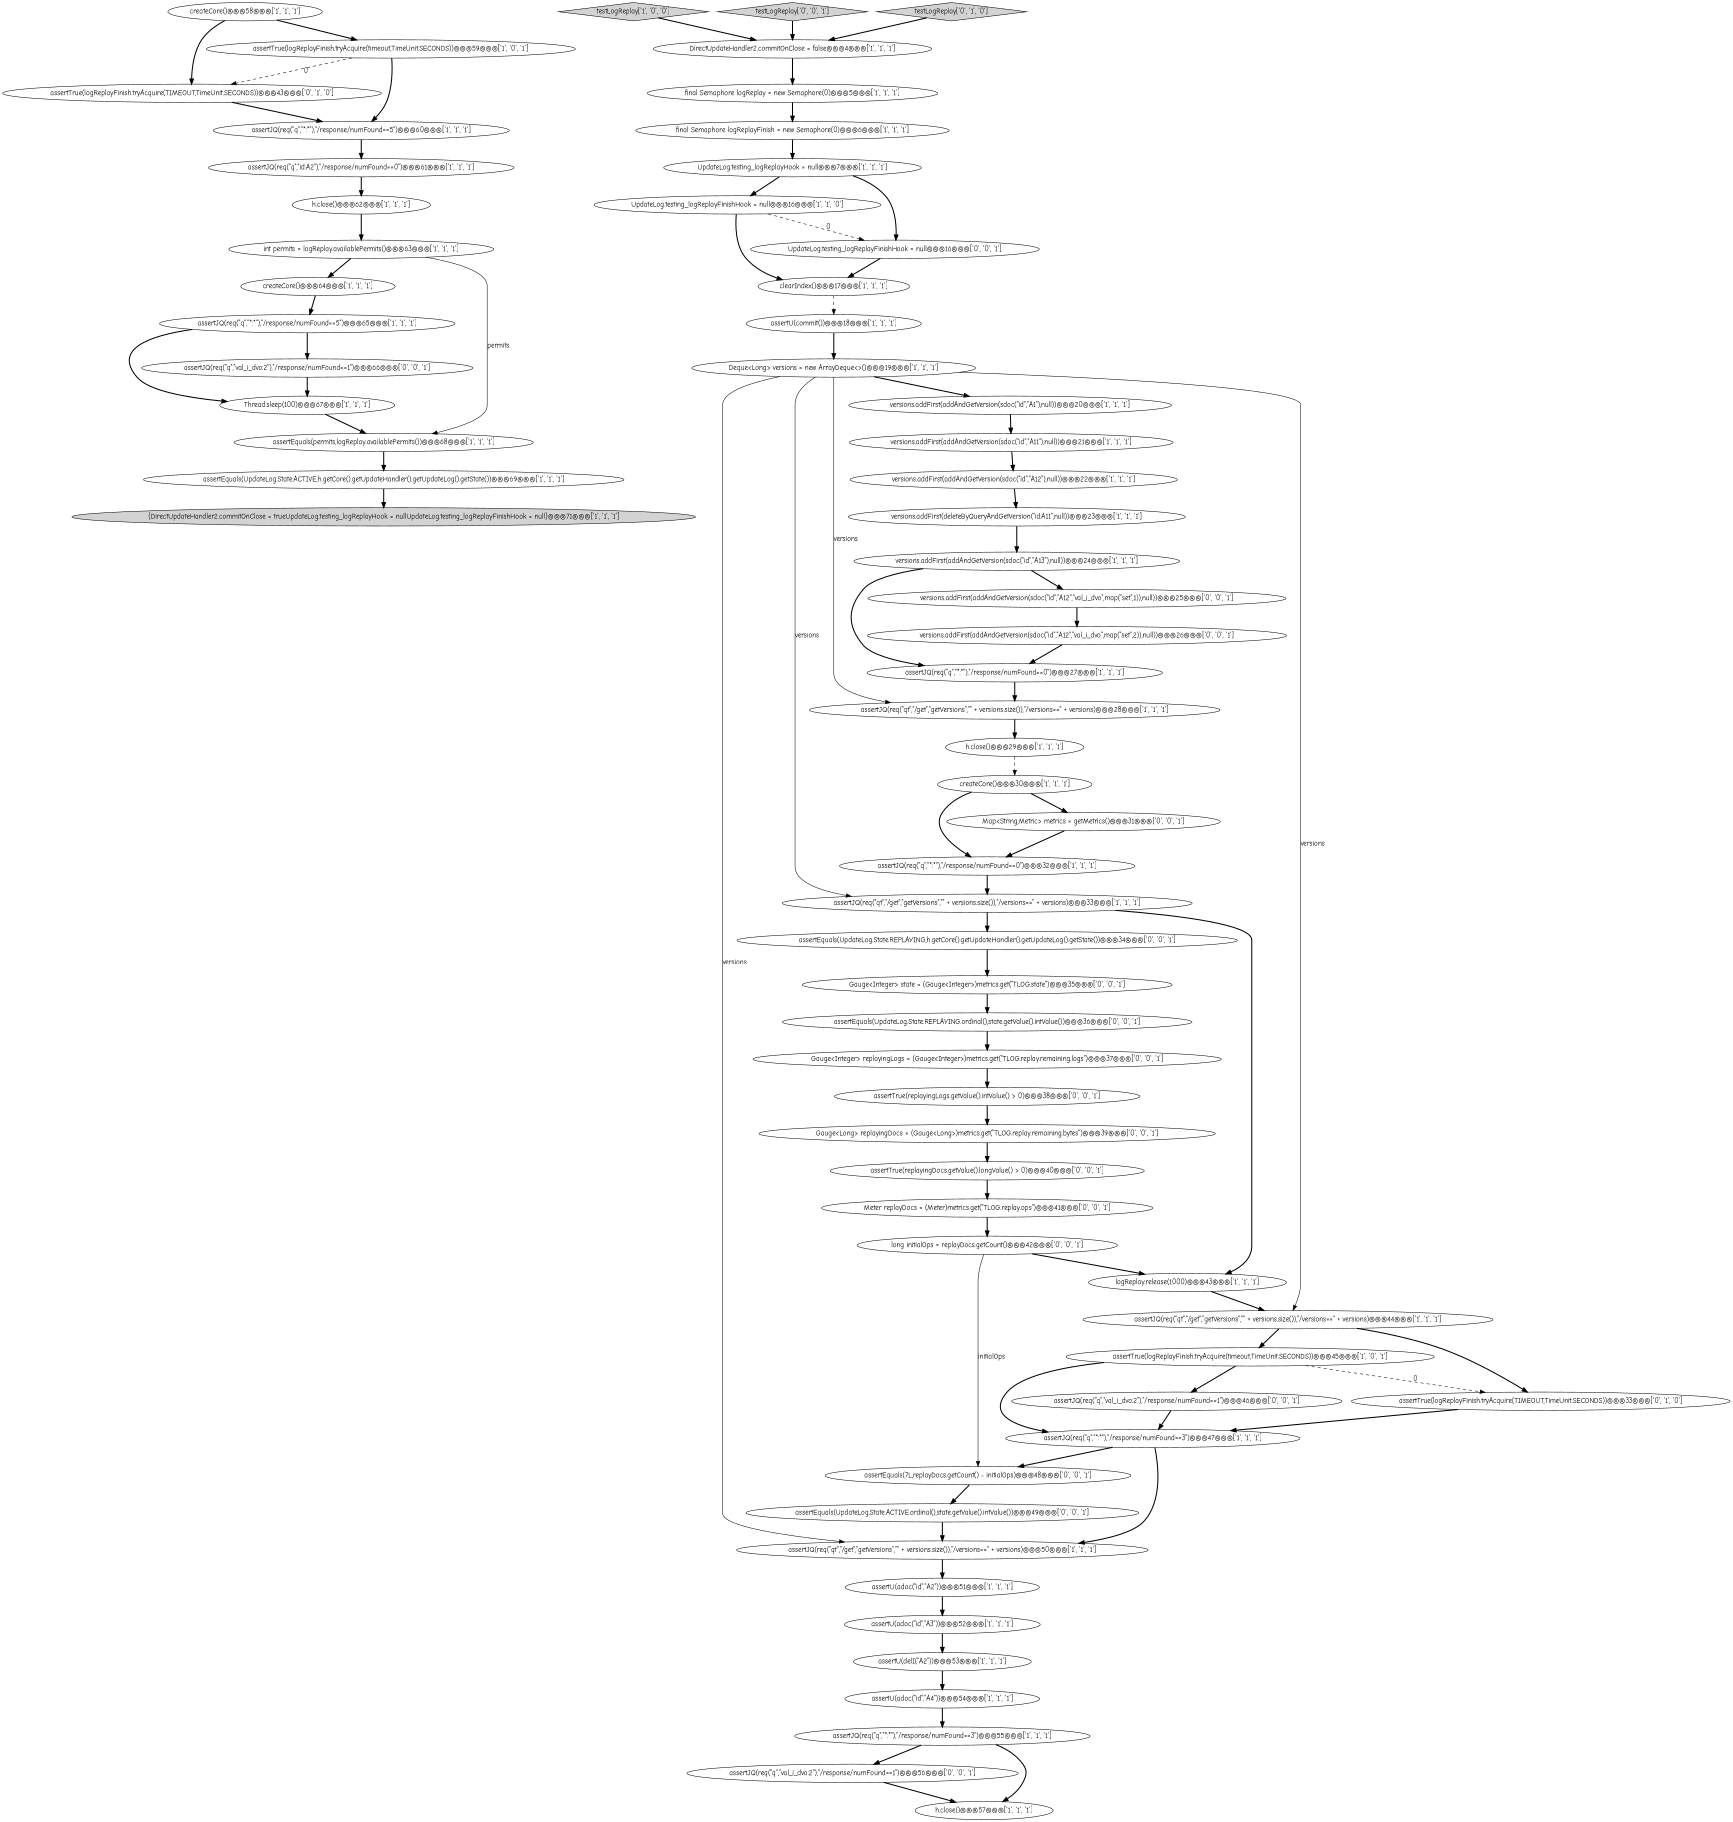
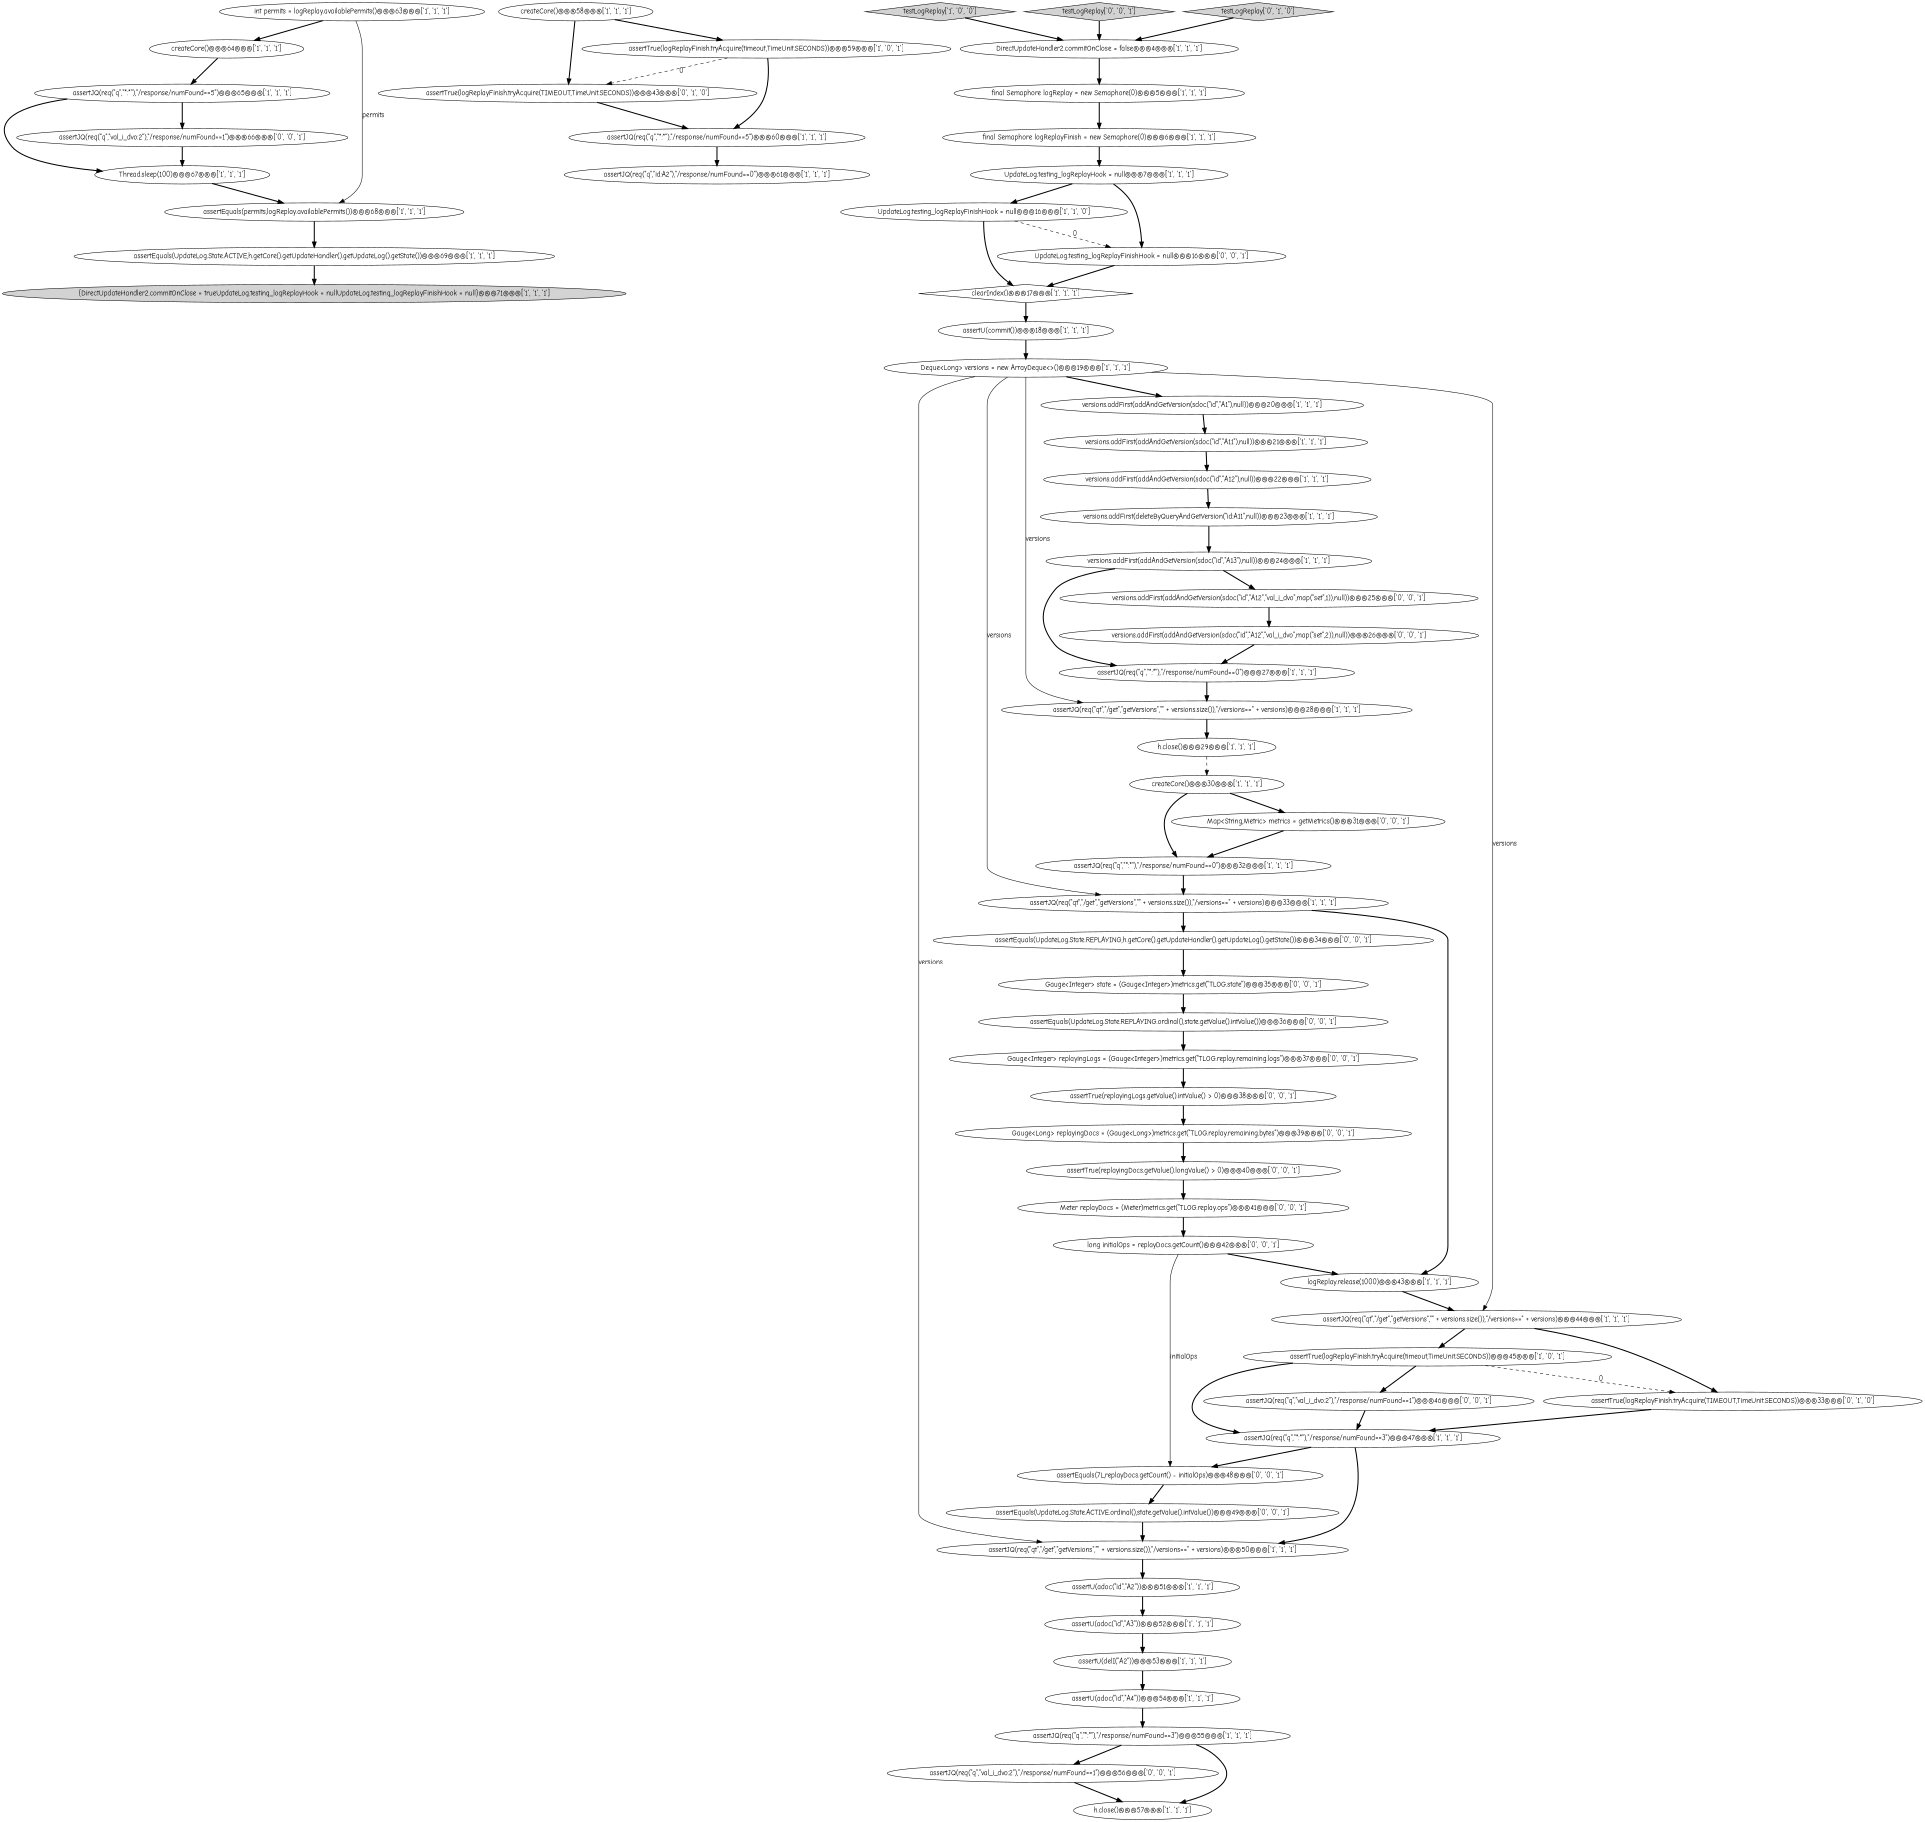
(361, 205) -> none
(834, 286) -> (1026, 294)
(834, 303) -> (1026, 310)
